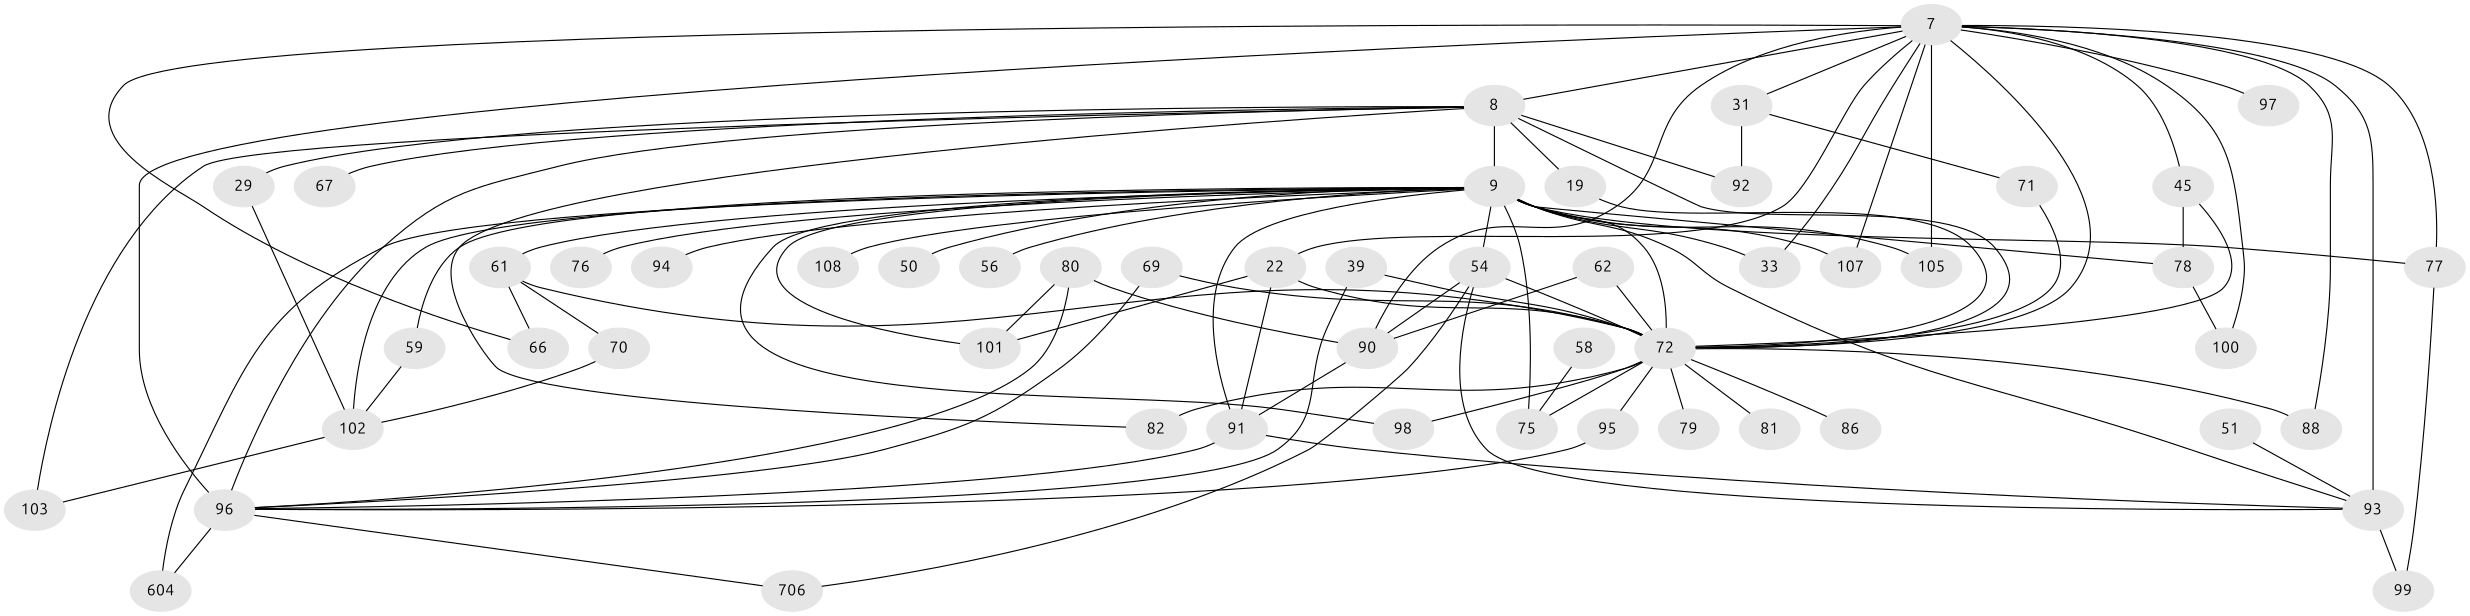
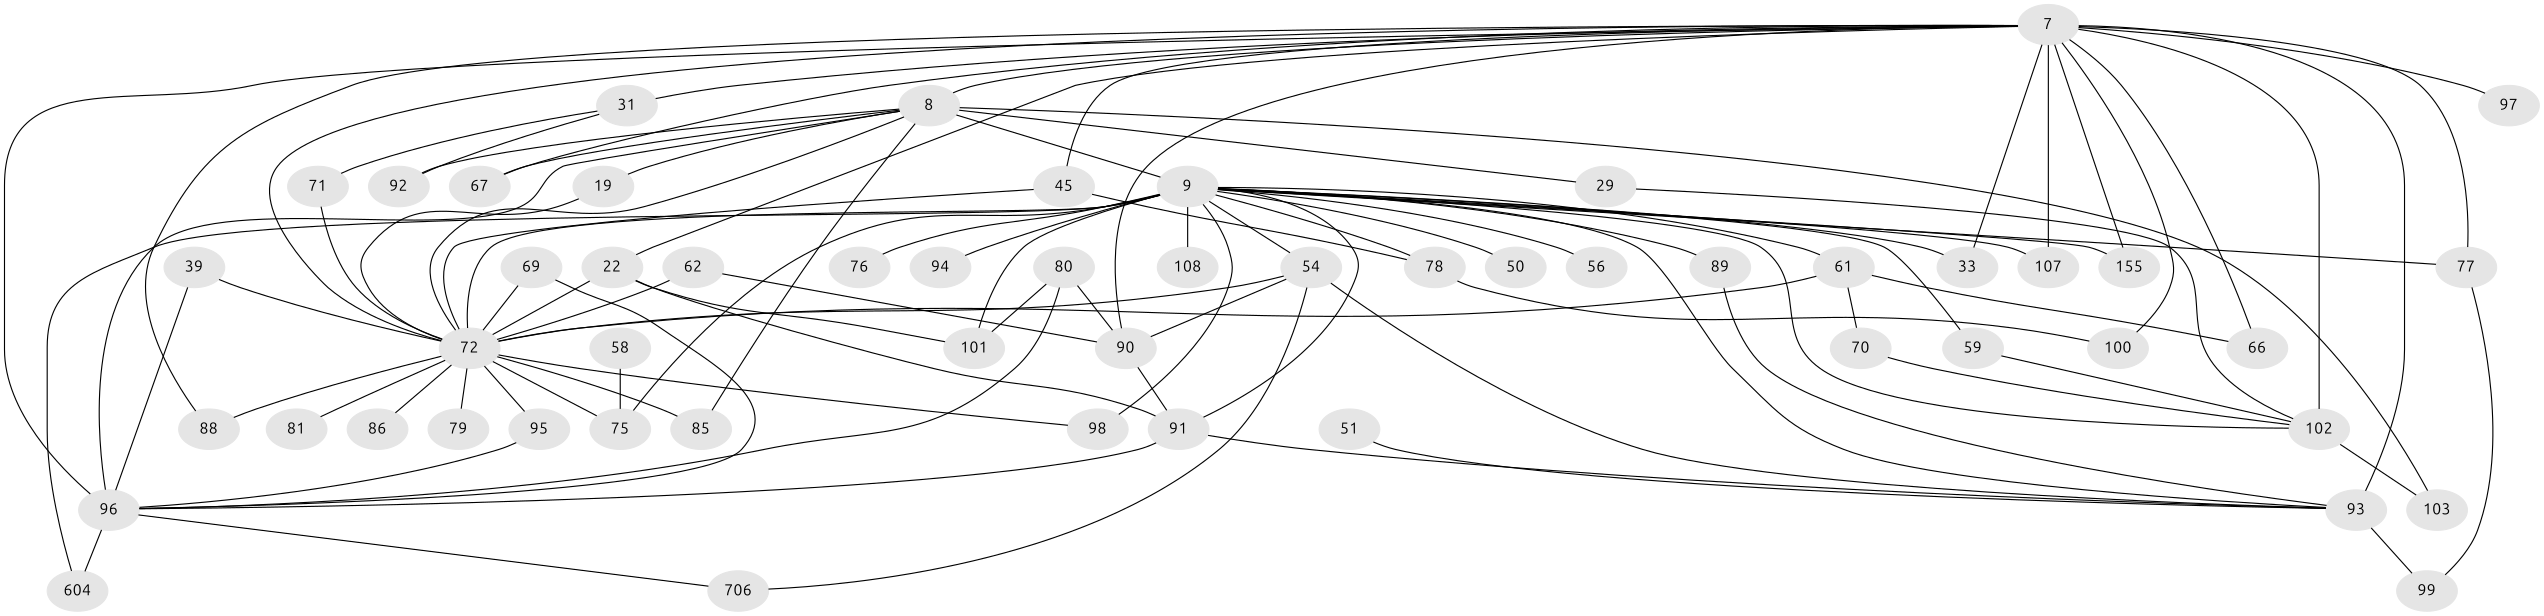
none -> (1027, 69)
none -> (2309, 143)
none -> (1720, 267)
(1931, 267) -> (2129, 267)
(1156, 429) -> (701, 429)
